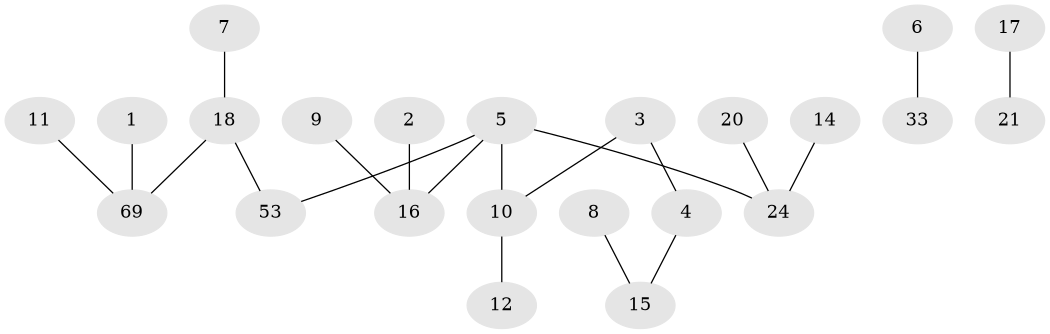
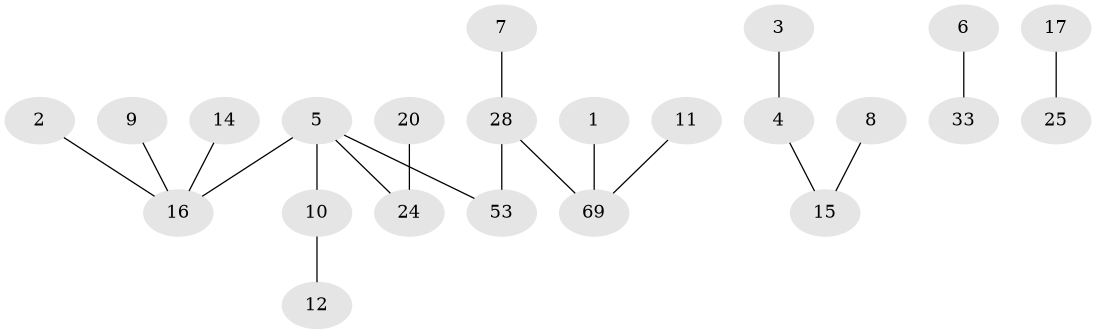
(225, 121) -> (502, 121)
(1010, 121) -> (1056, 121)
(571, 167) -> none
(802, 167) -> (201, 167)
